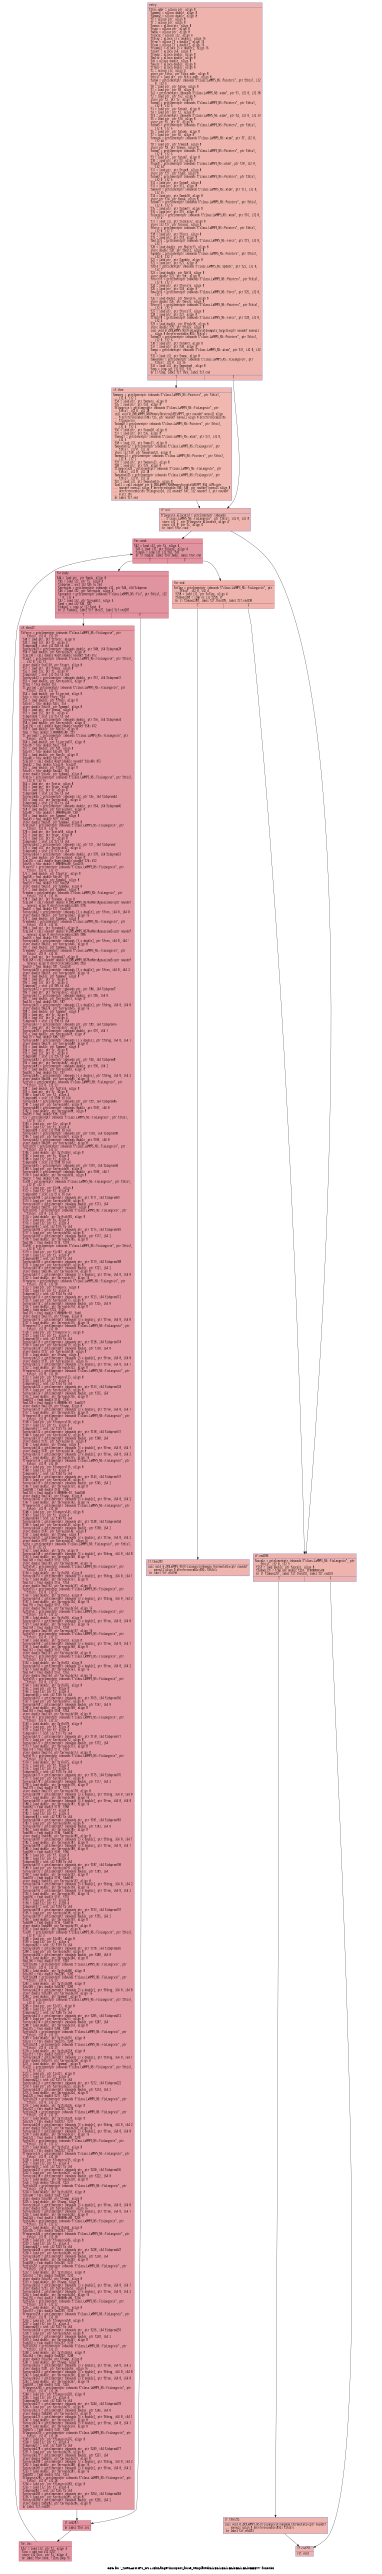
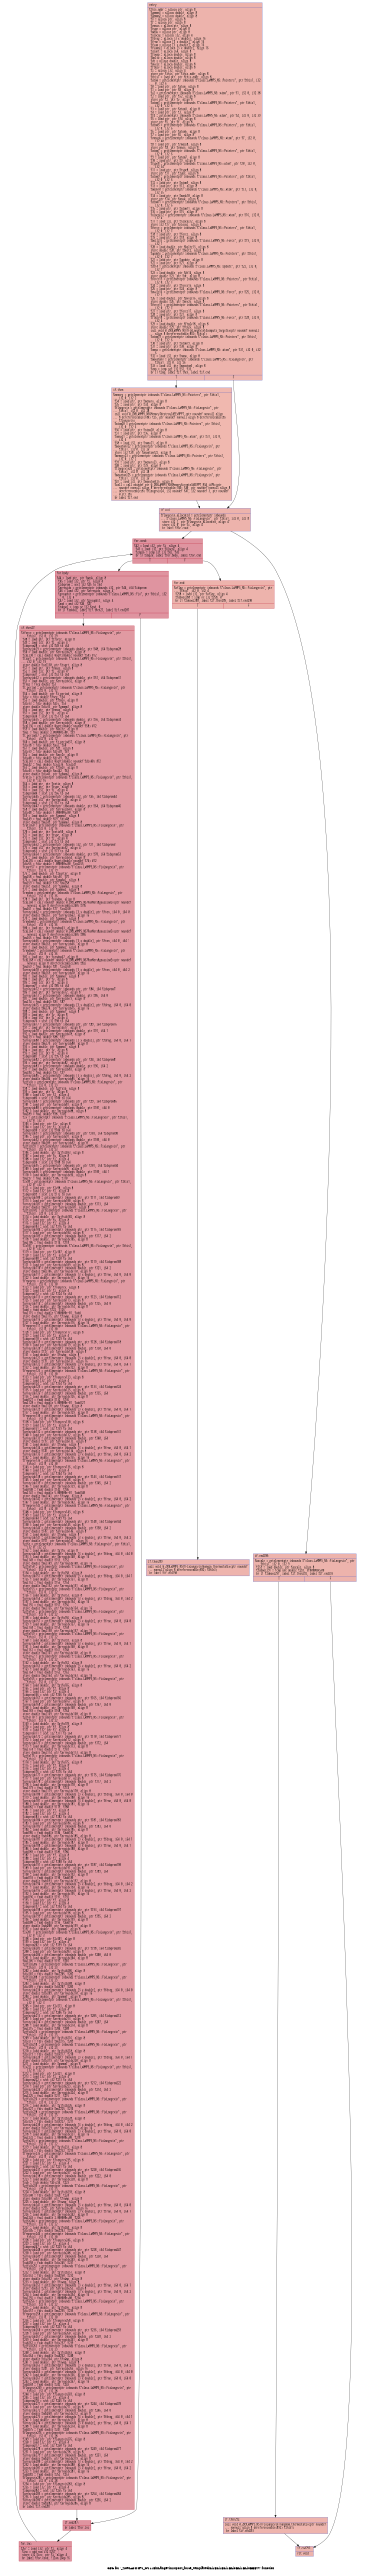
(286, 1080) -> none
